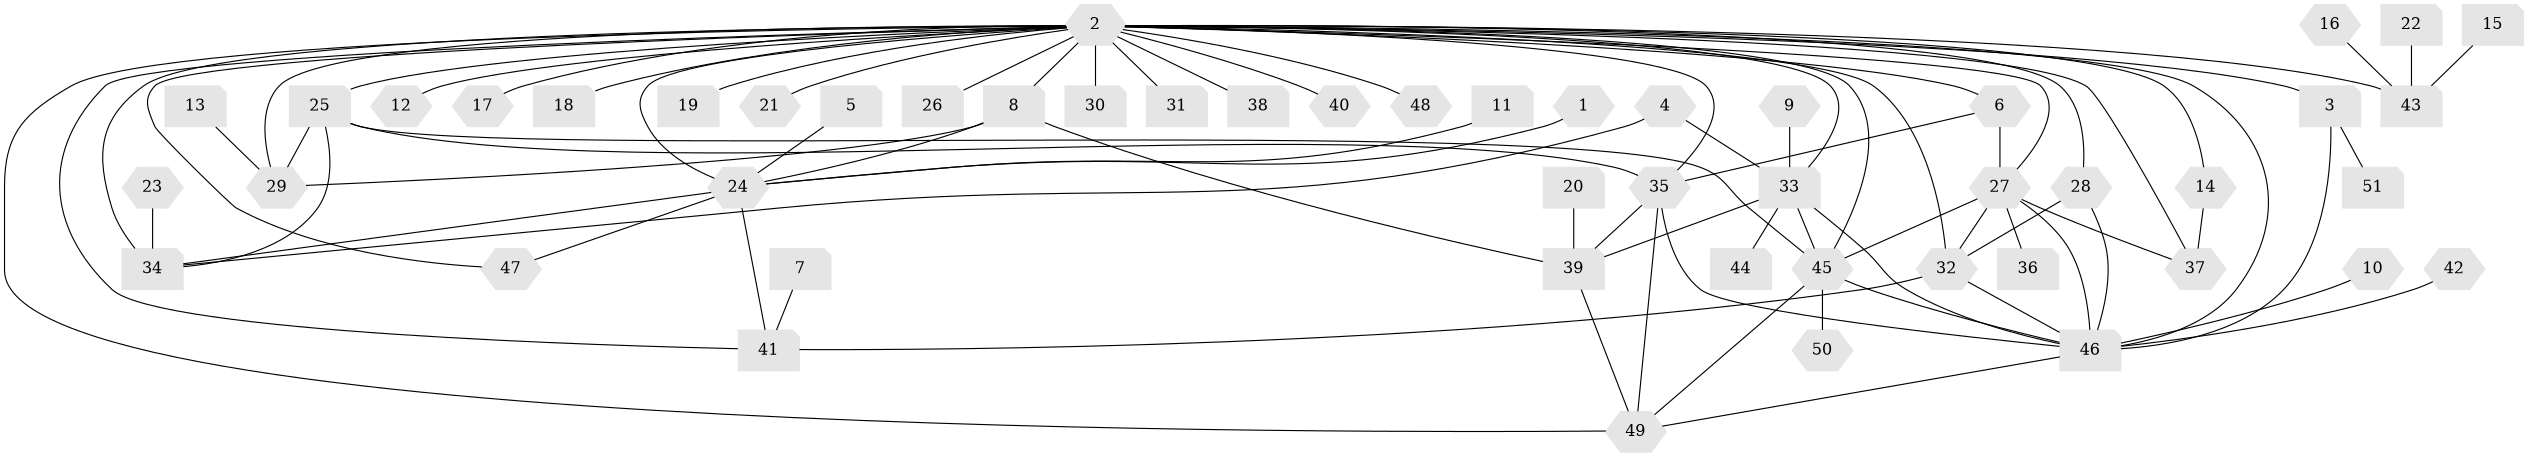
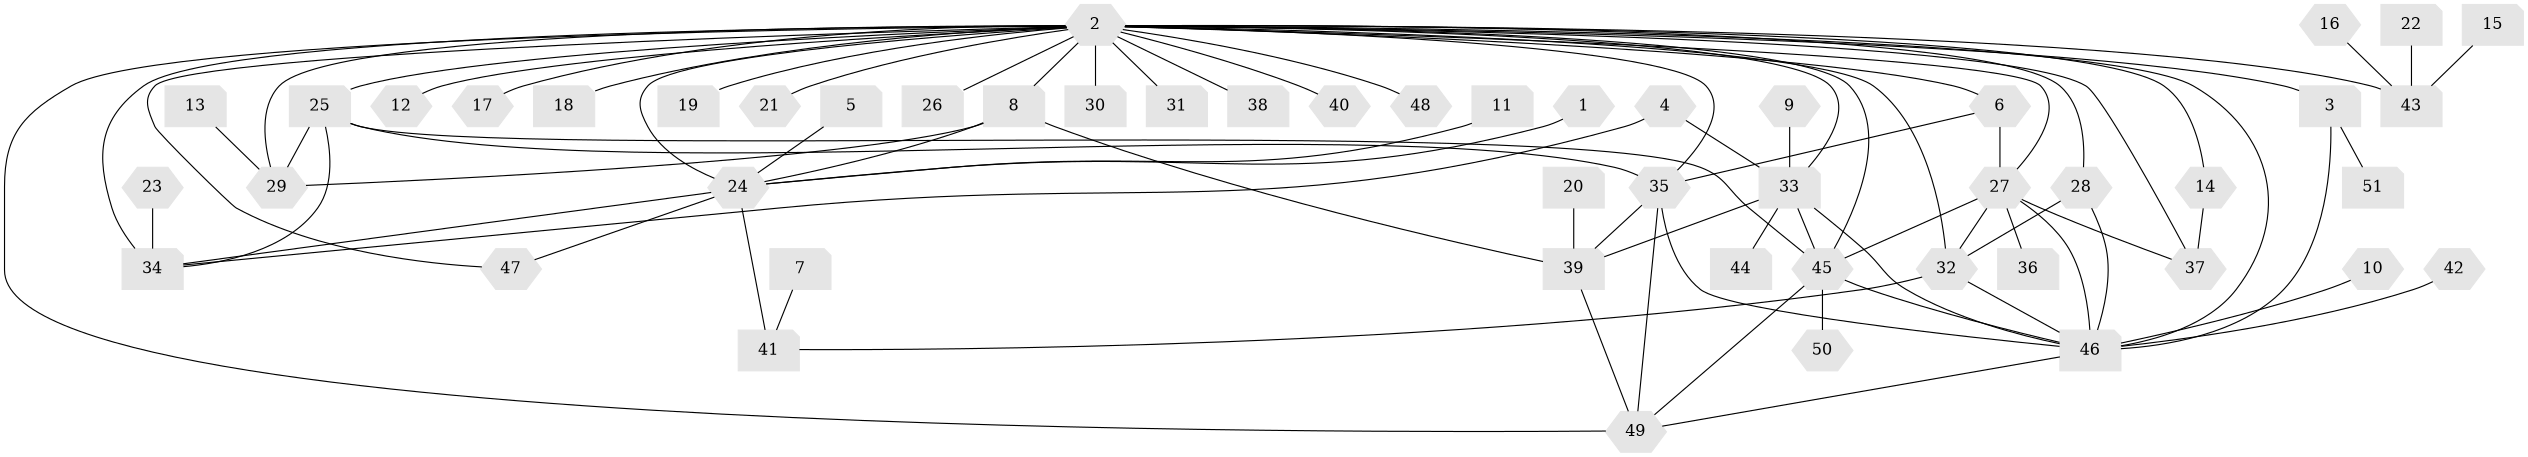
(154, 73) -> none
